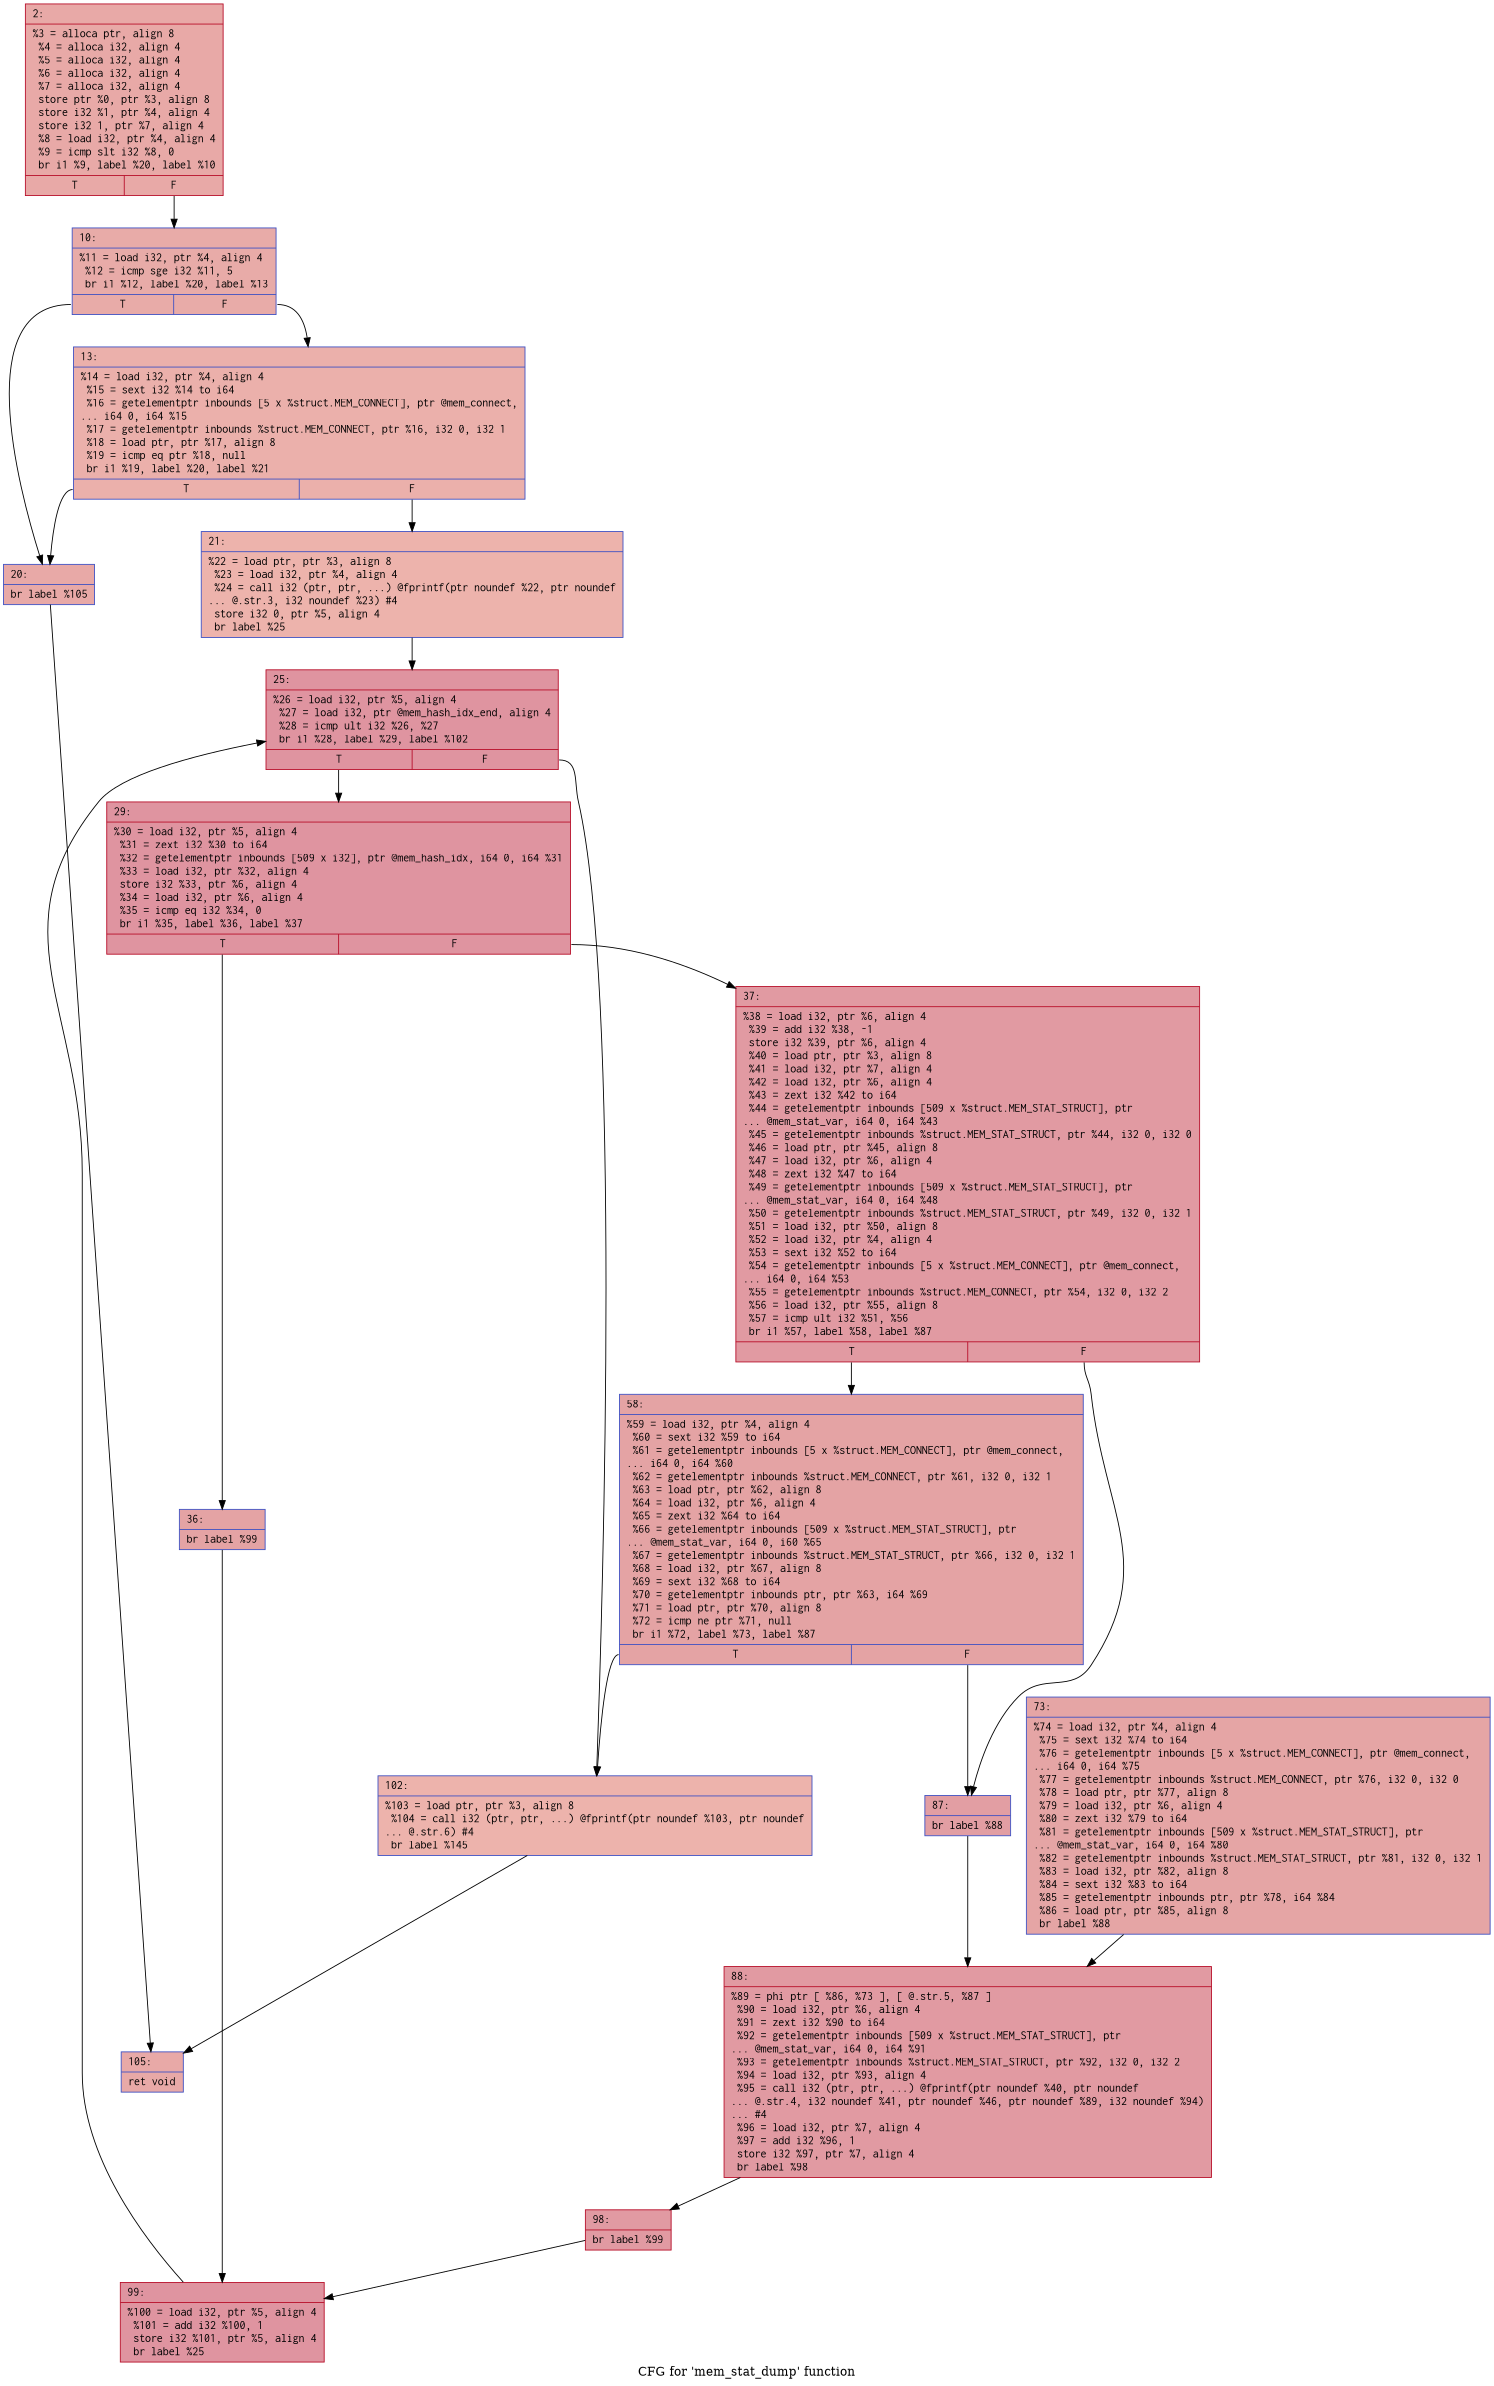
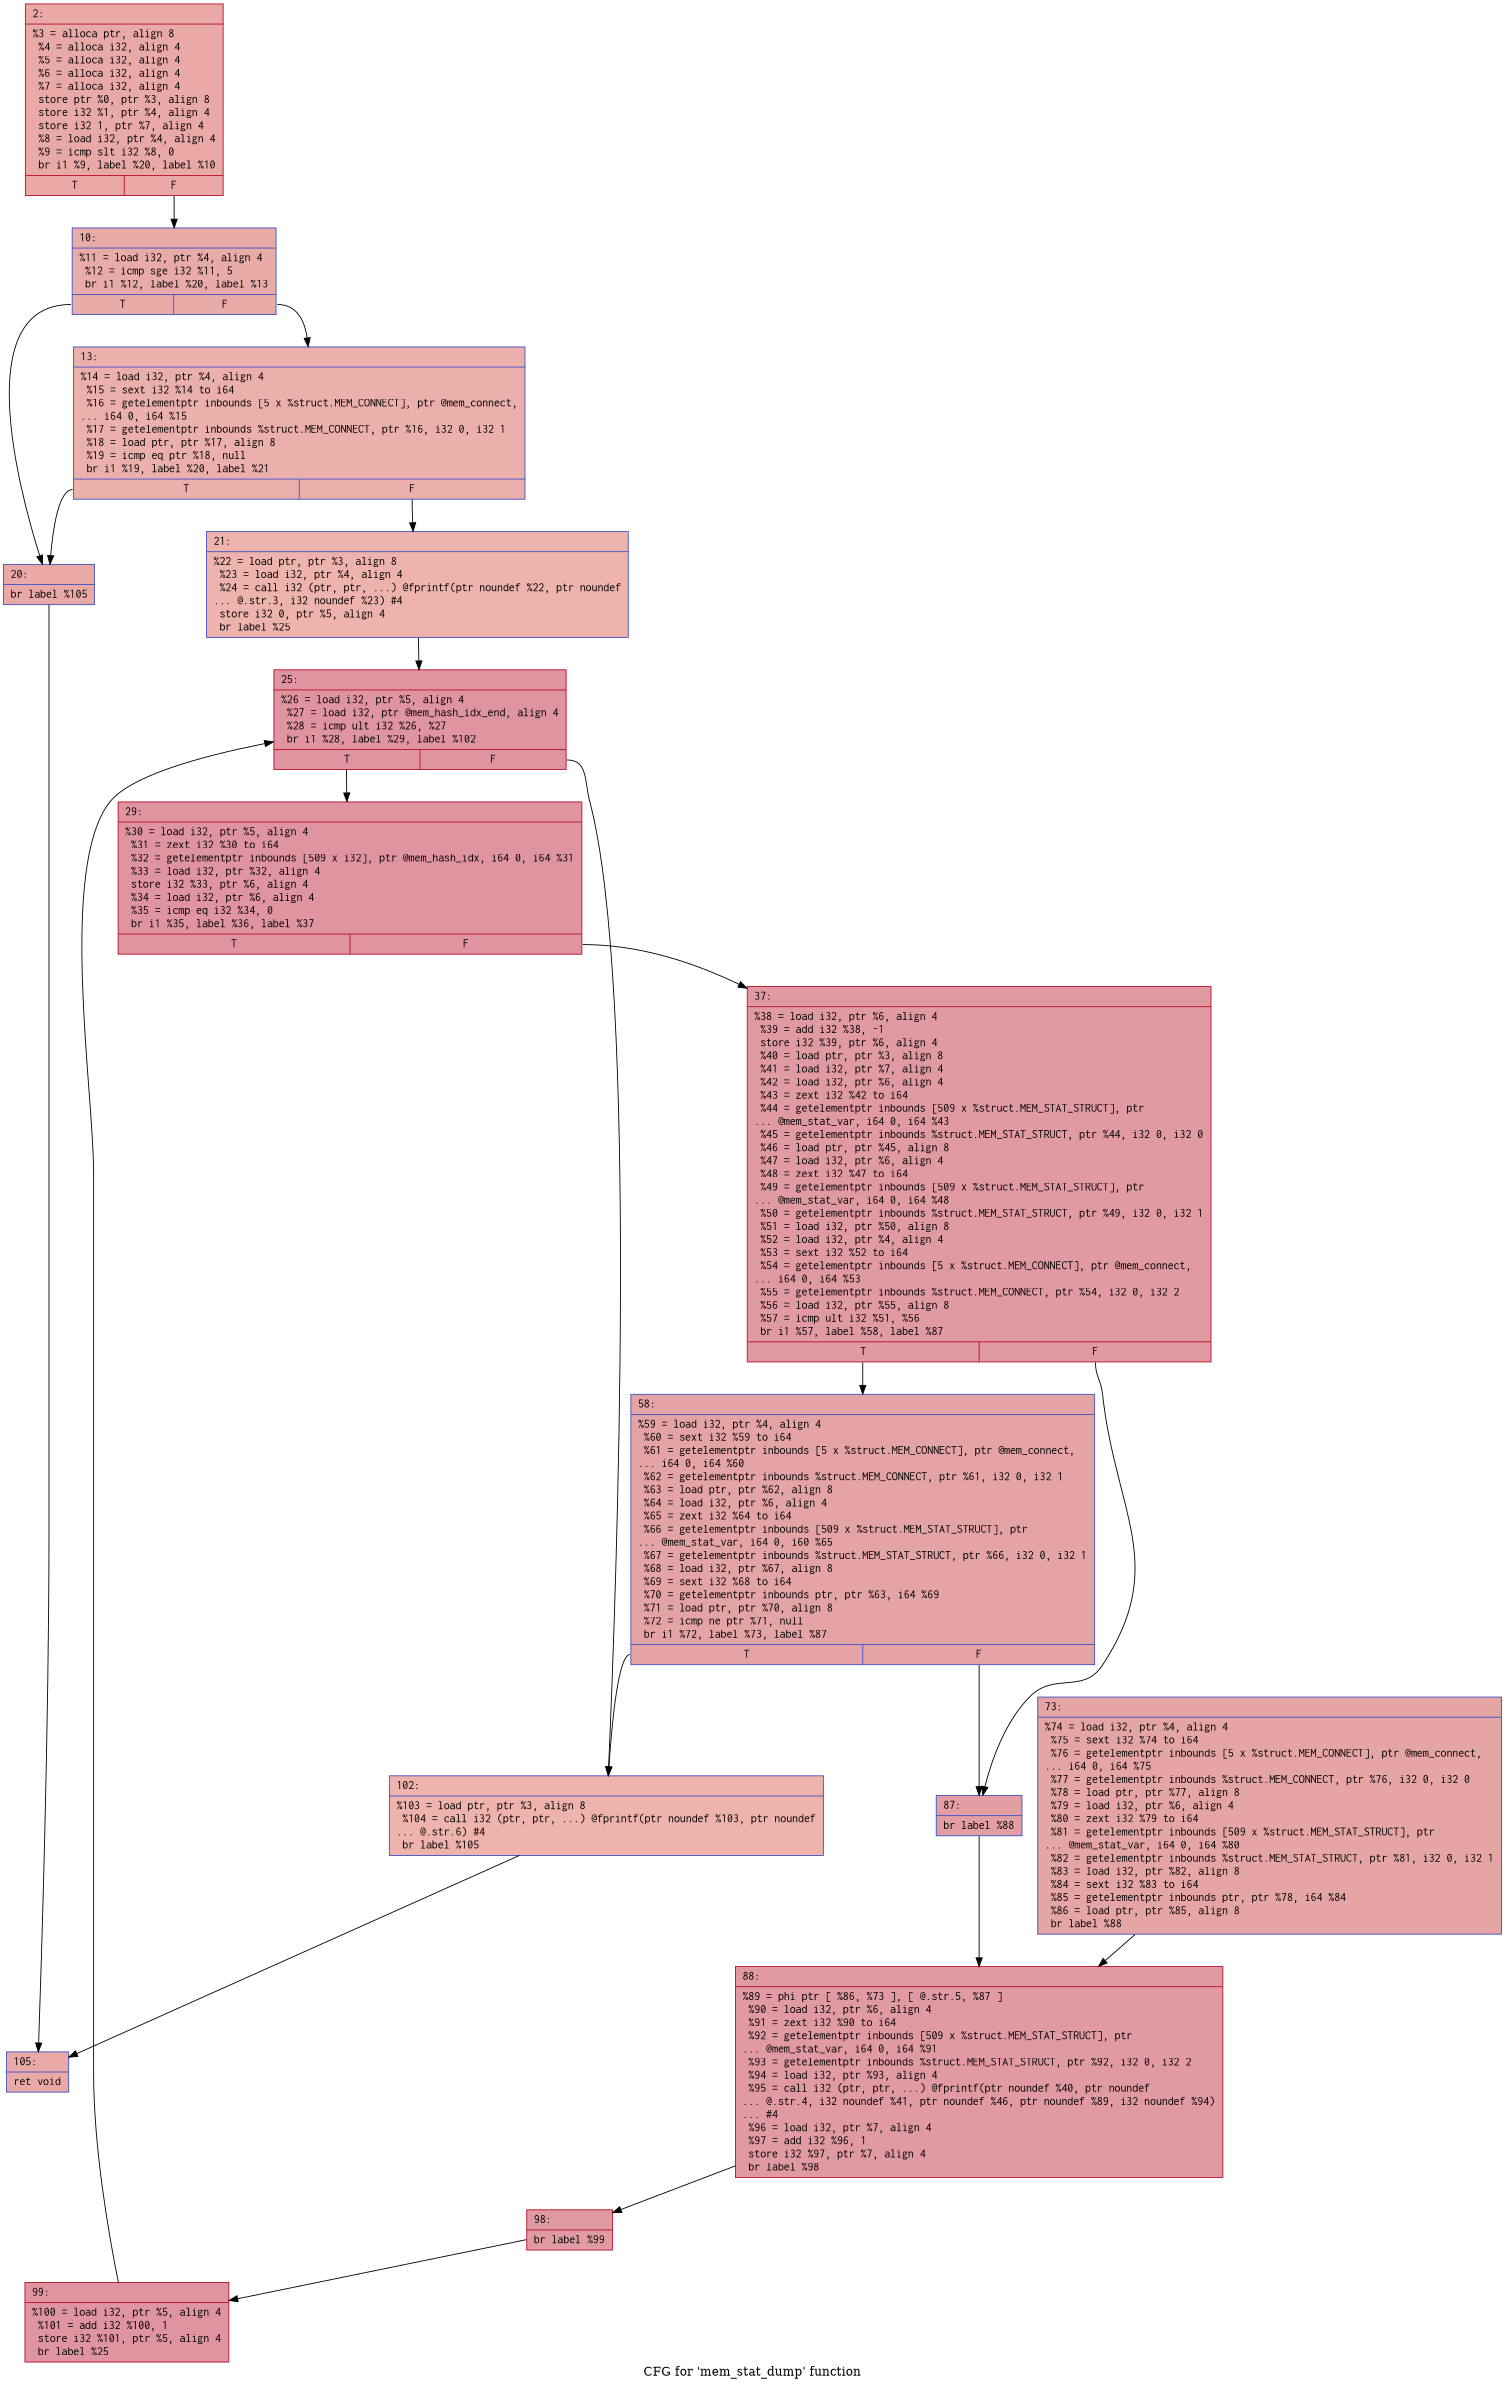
(222, 1530) -> none
(427, 1845) -> (438, 1845)
